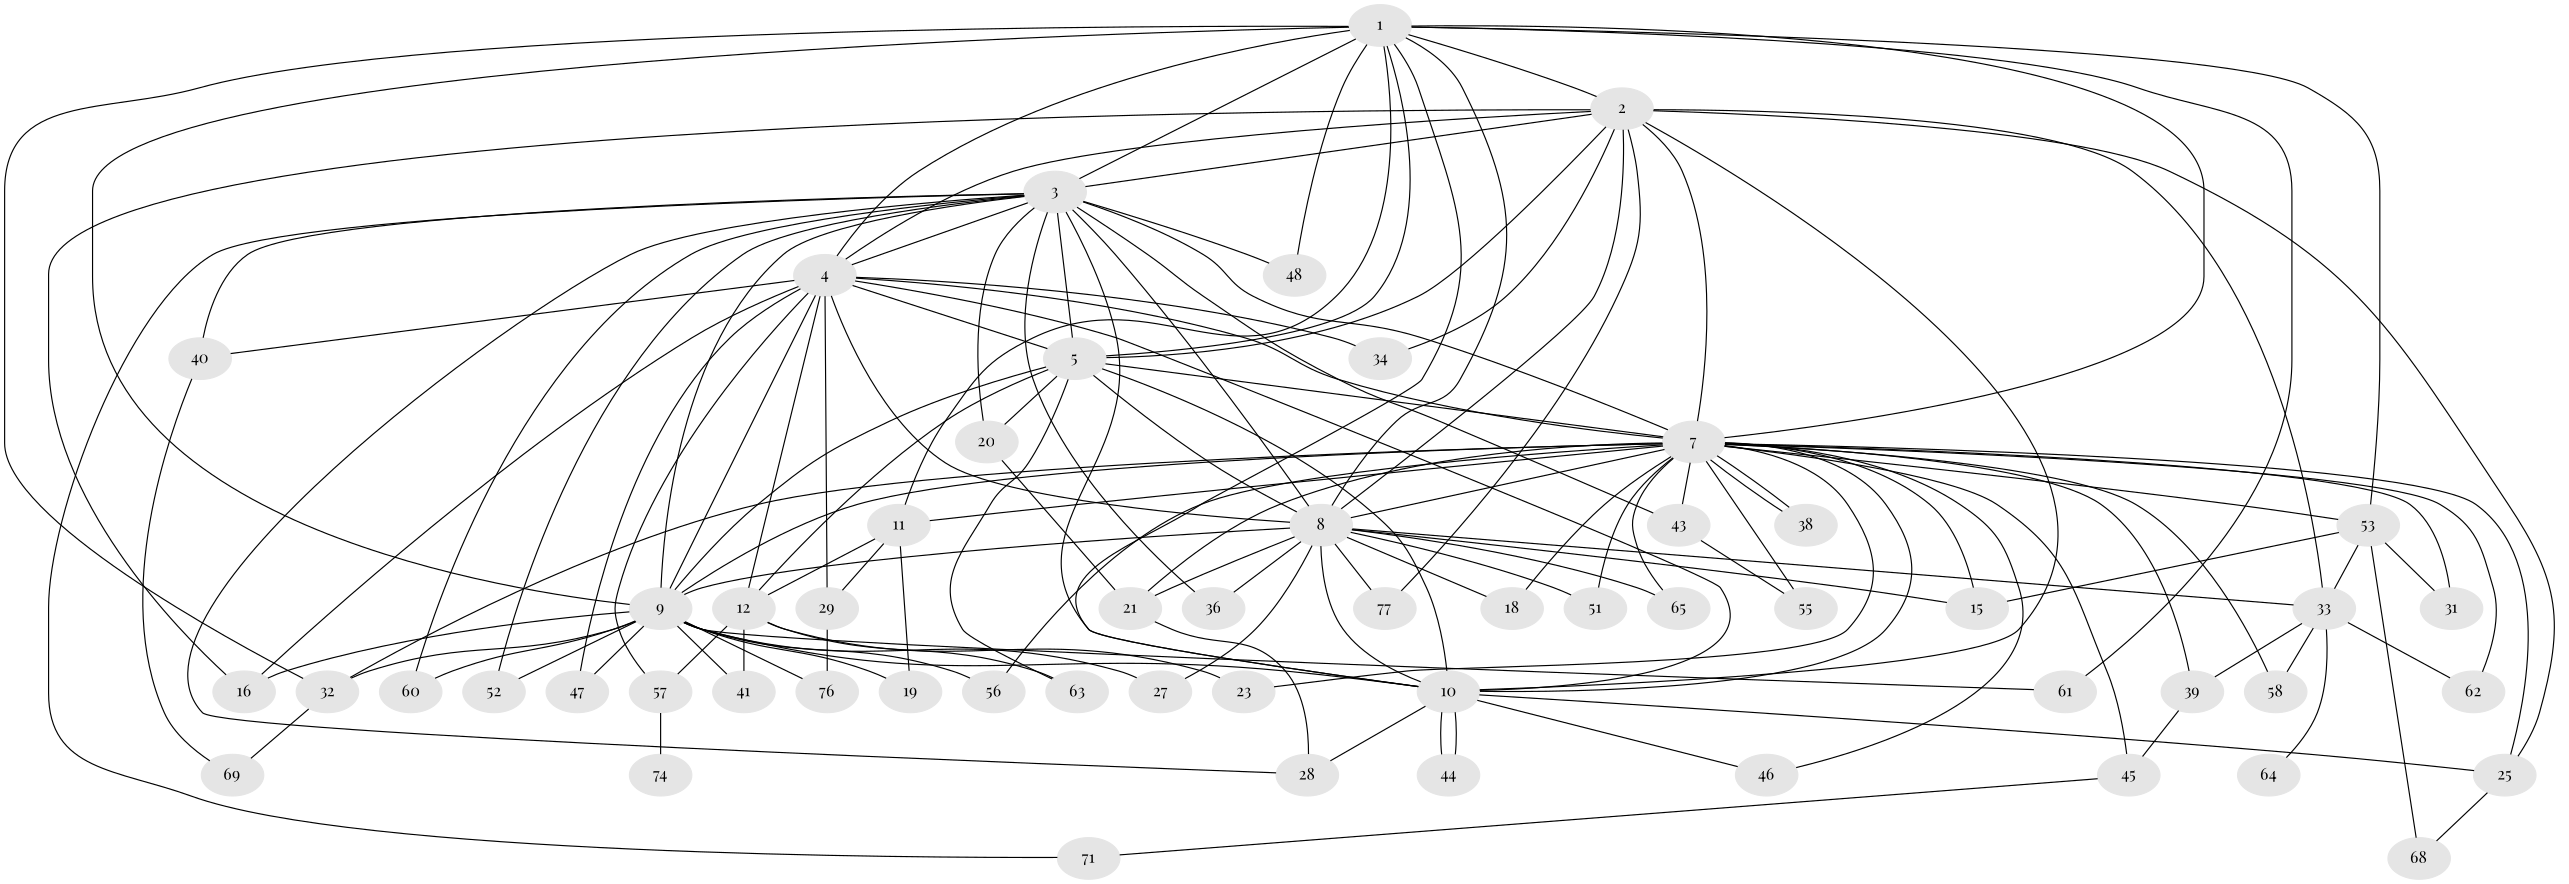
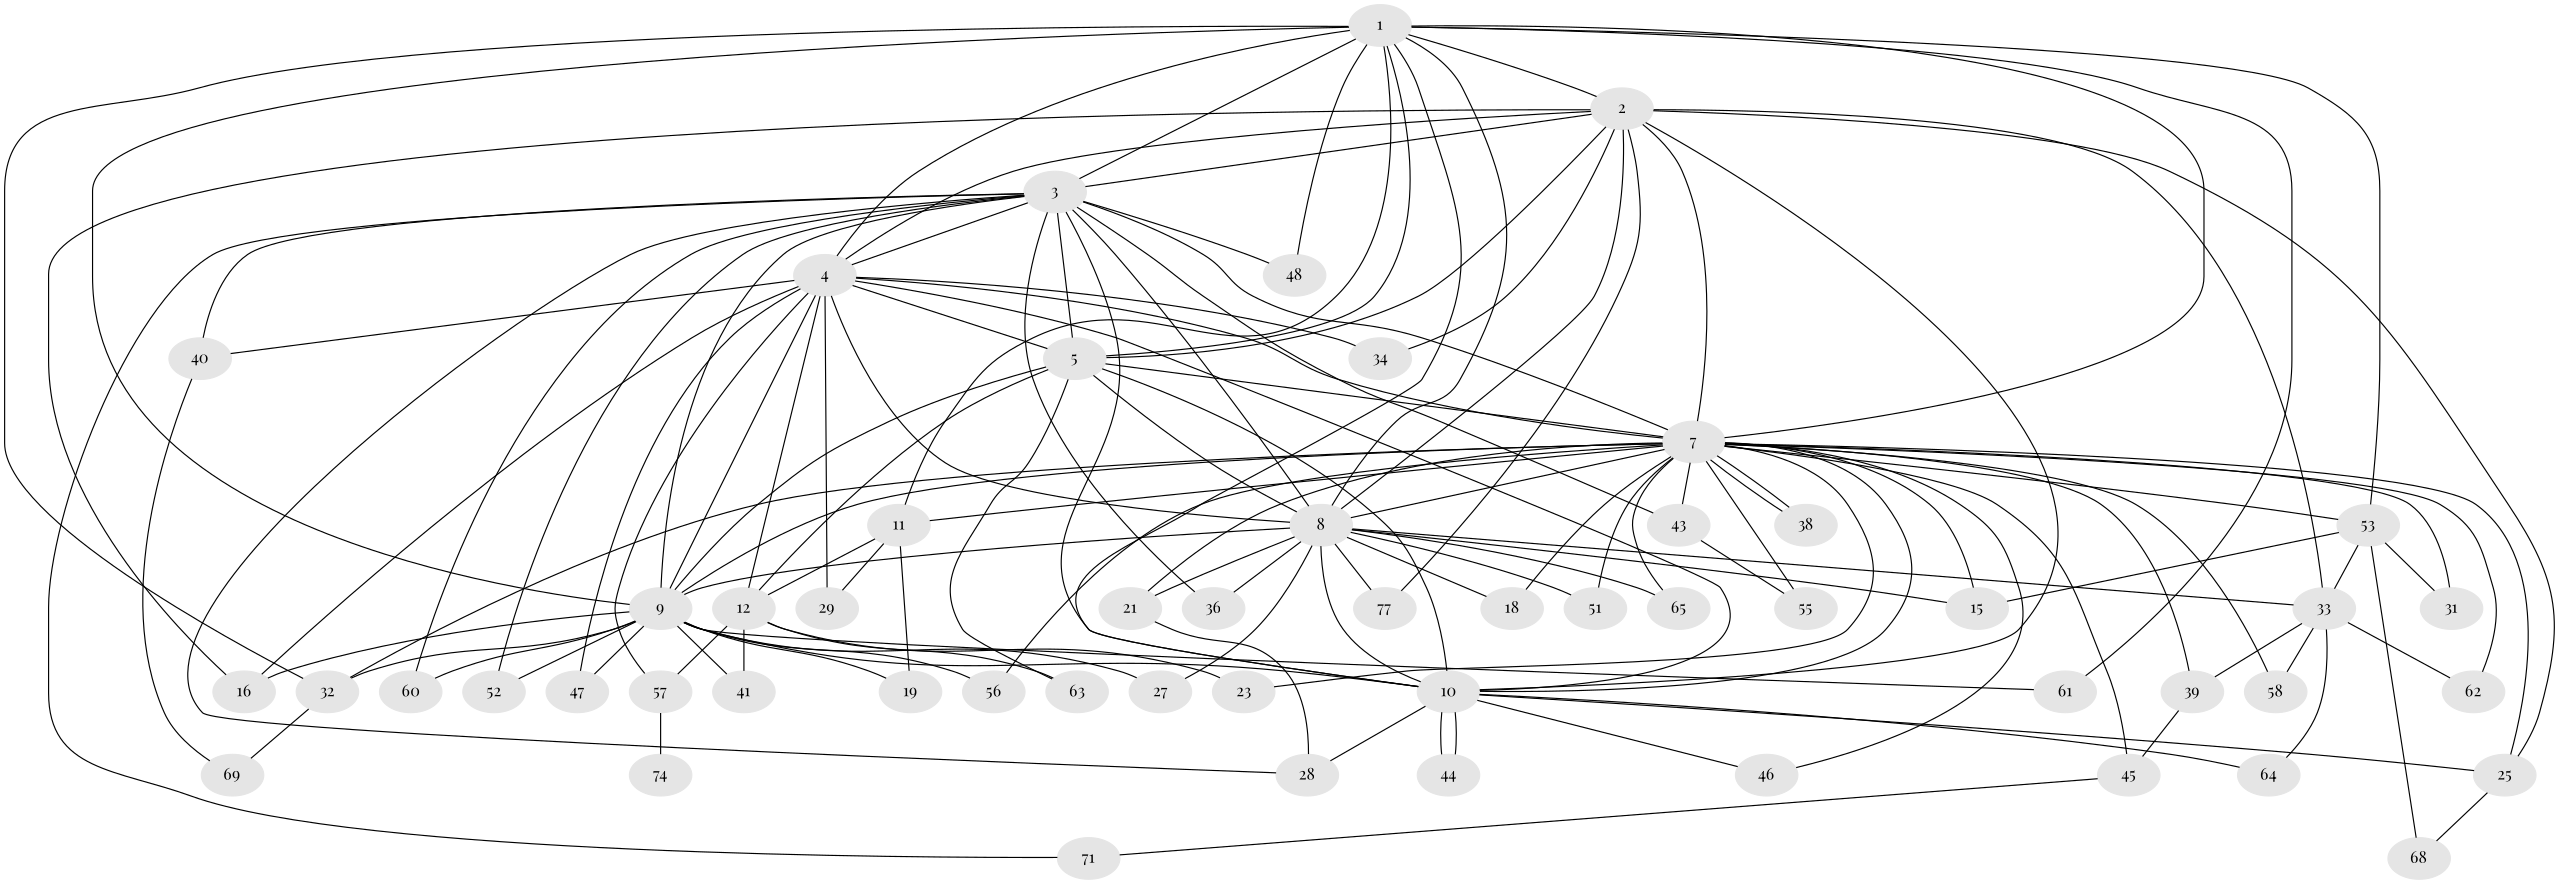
(987, 442) -> none
(827, 692) -> none
none -> (1861, 720)
